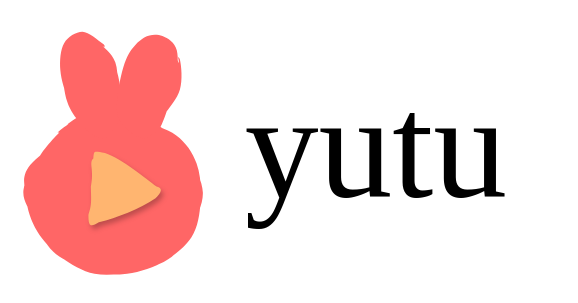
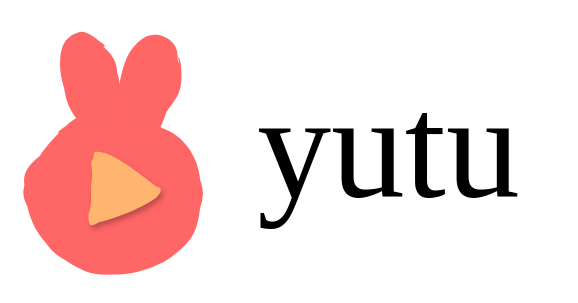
(376, 170) -> (388, 170)
